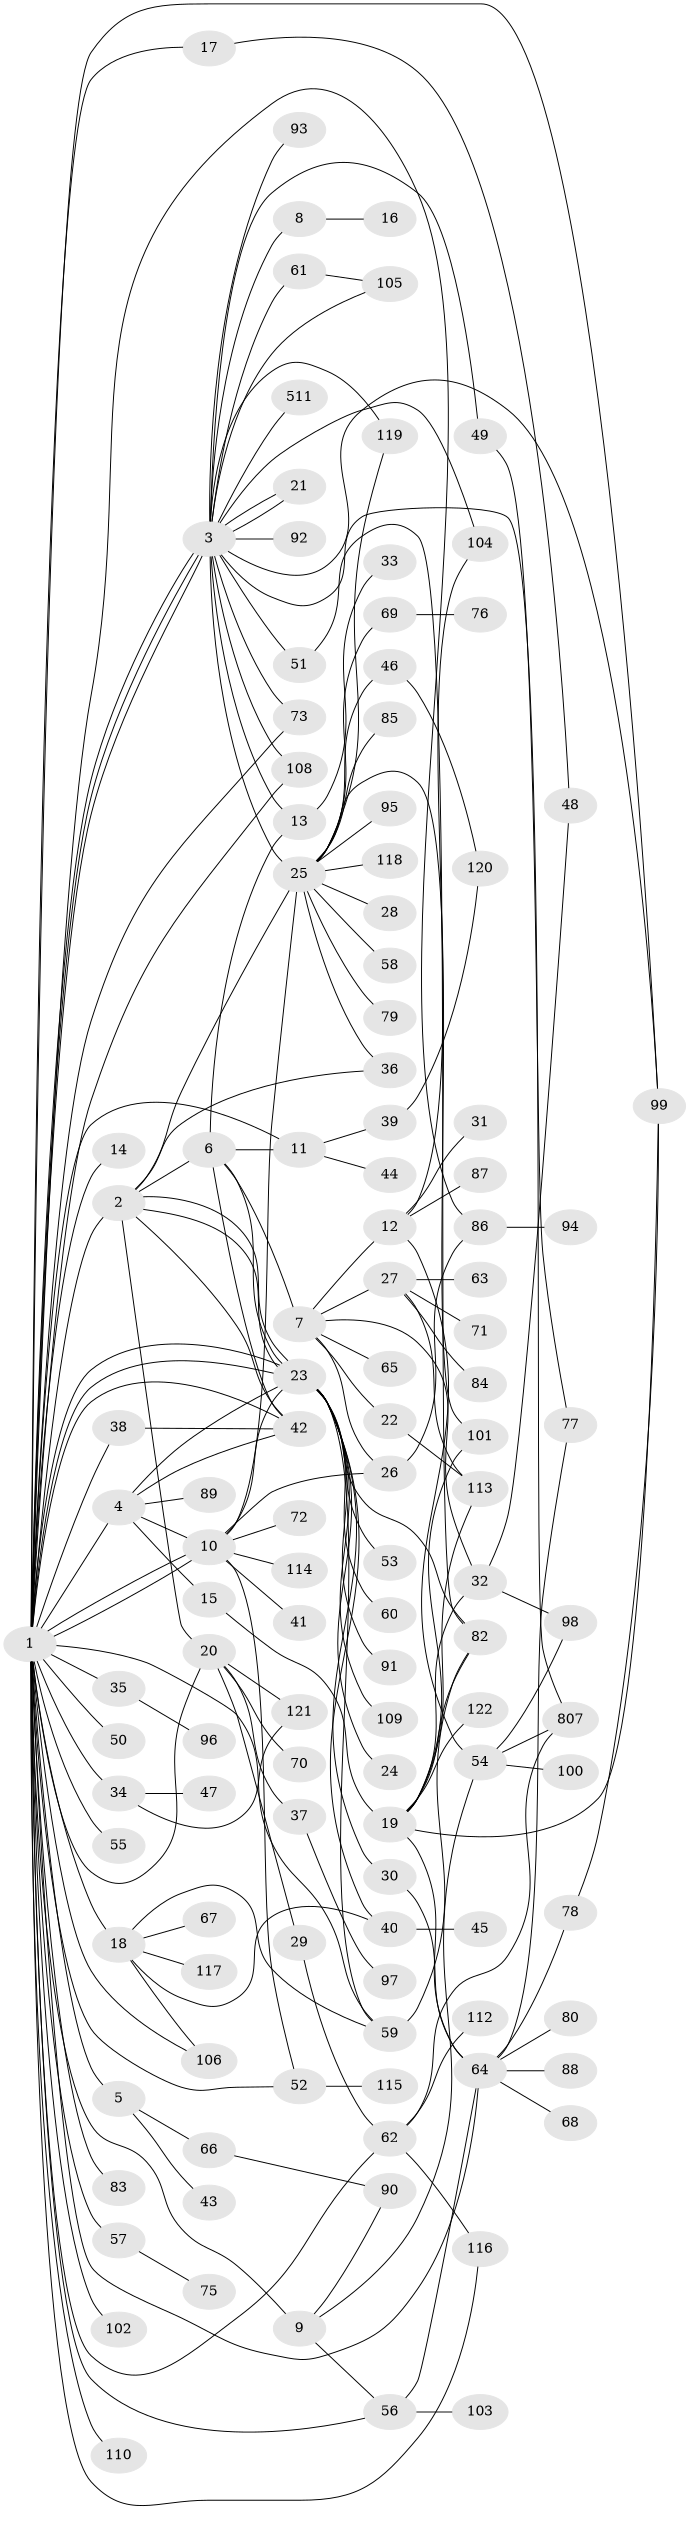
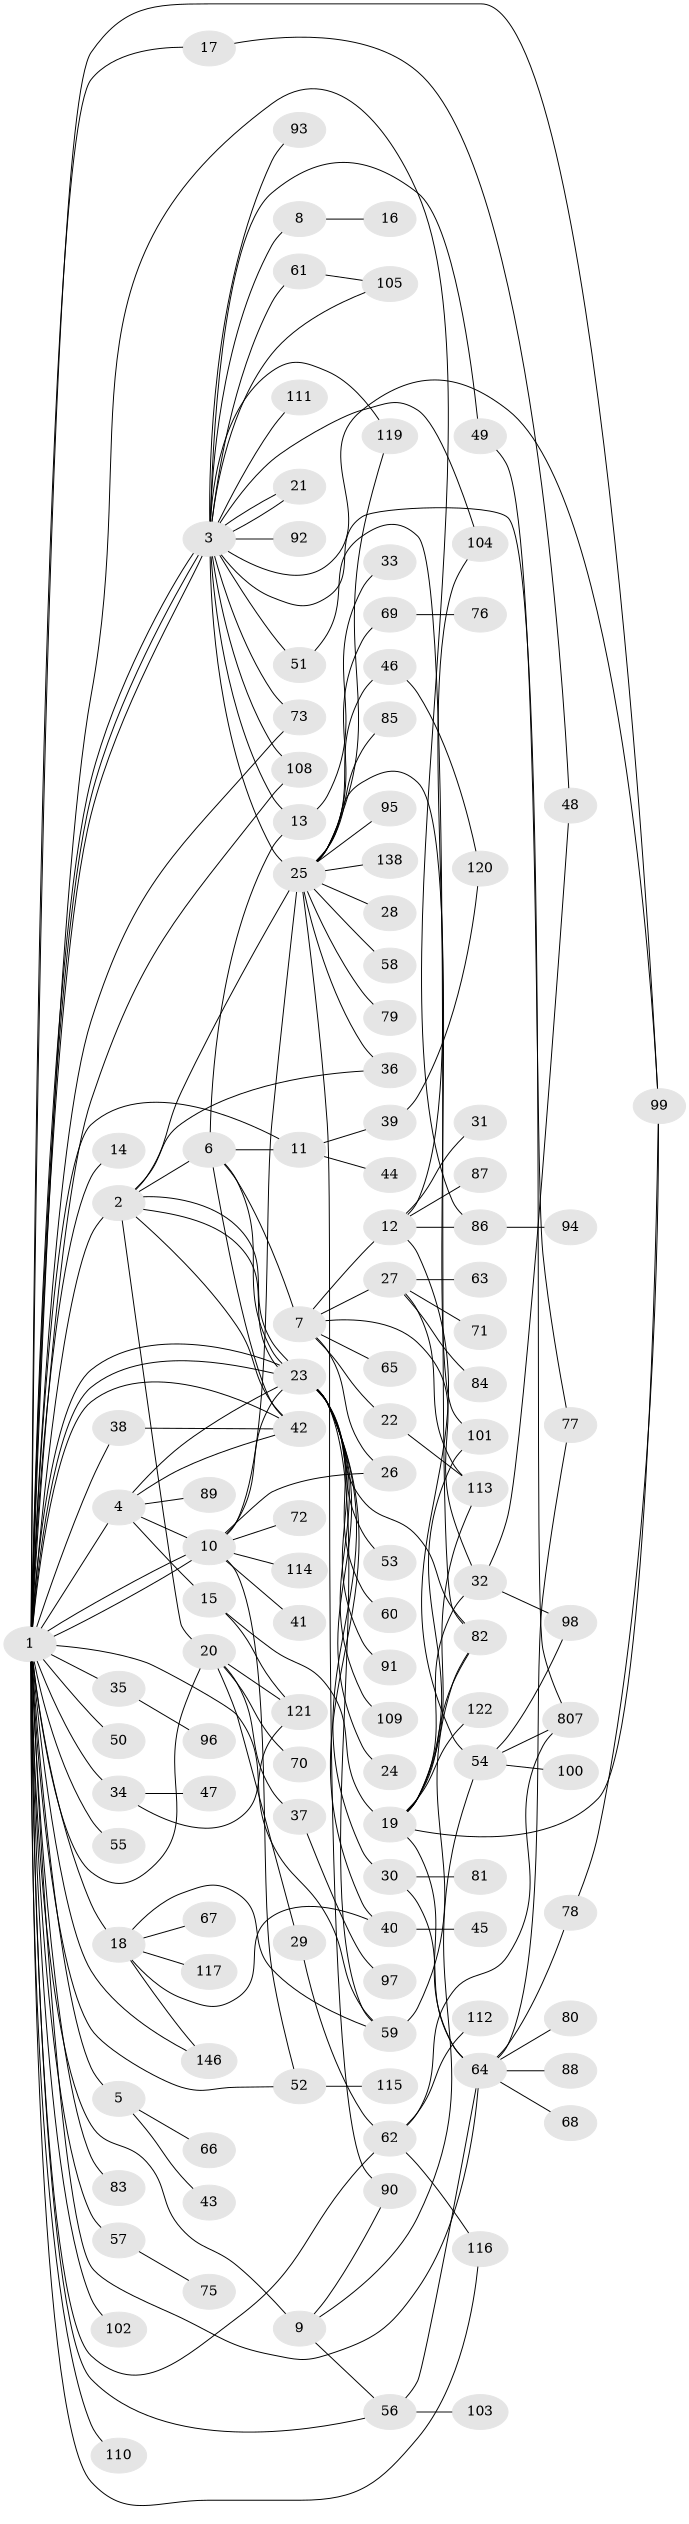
(300, 397) -> (300, 397)
(390, 861) -> (390, 861)
(435, 1321) -> (435, 1227)
none -> (263, 1668)
none -> (480, 1877)
(209, 2061) -> (209, 2061)
(300, 2171) -> (330, 1537)
